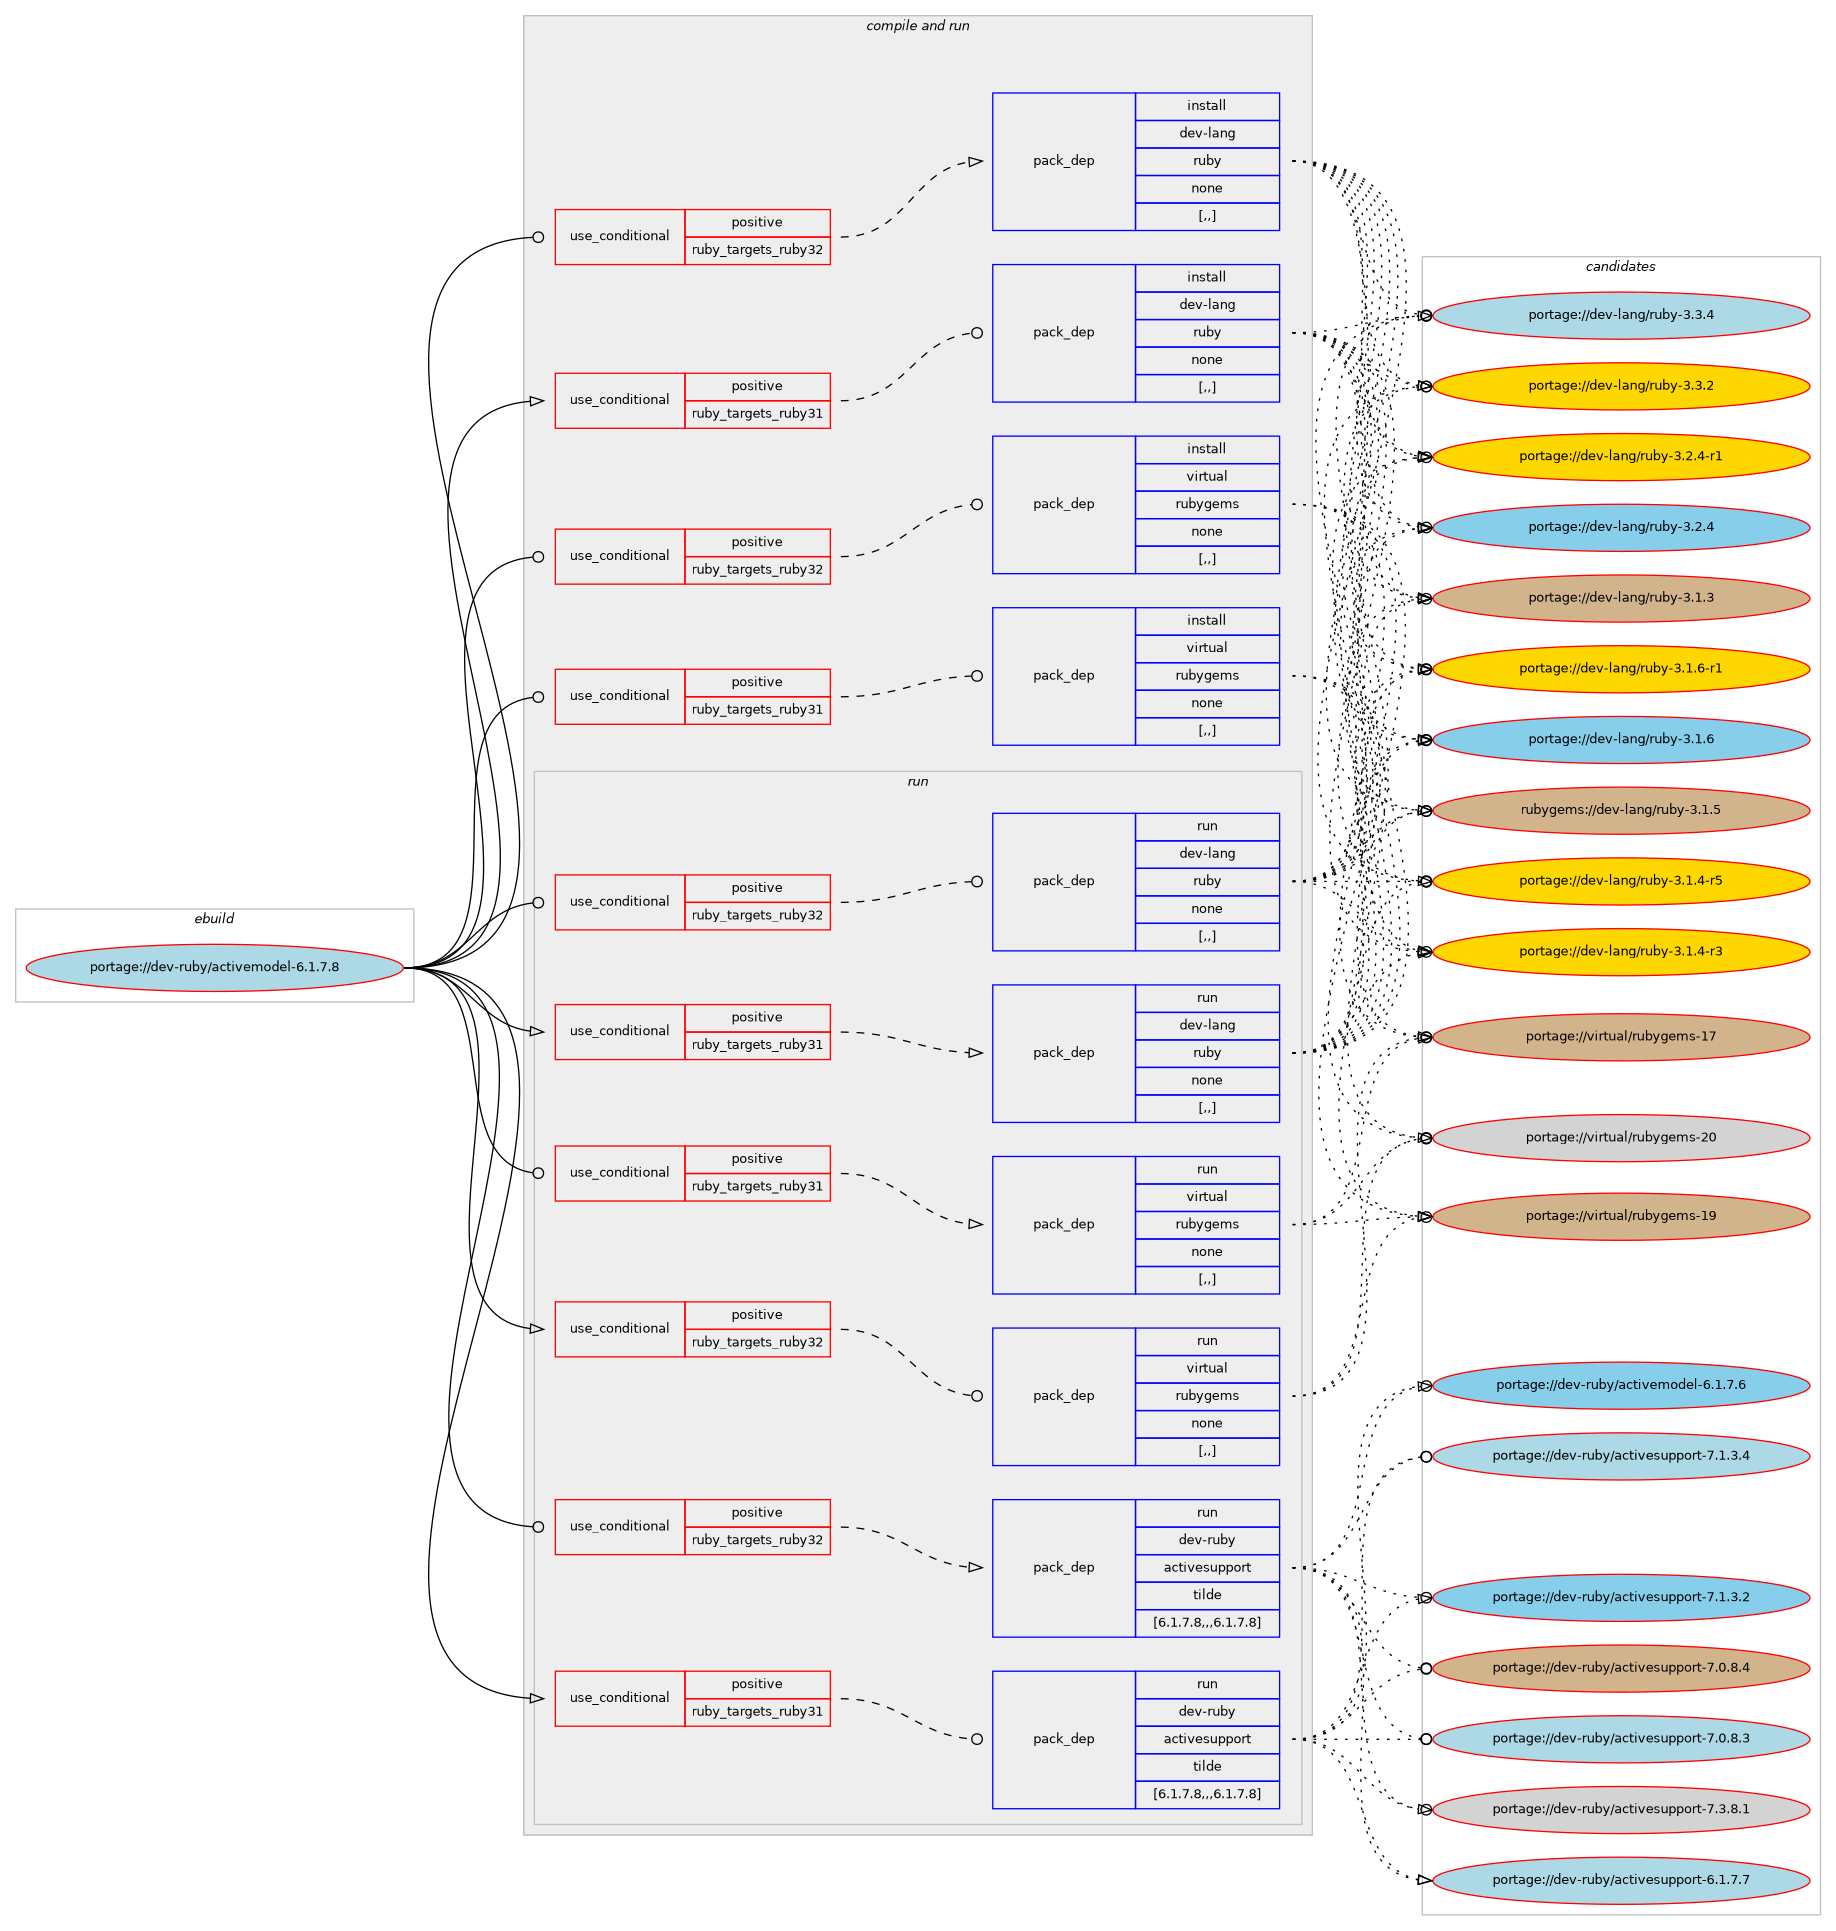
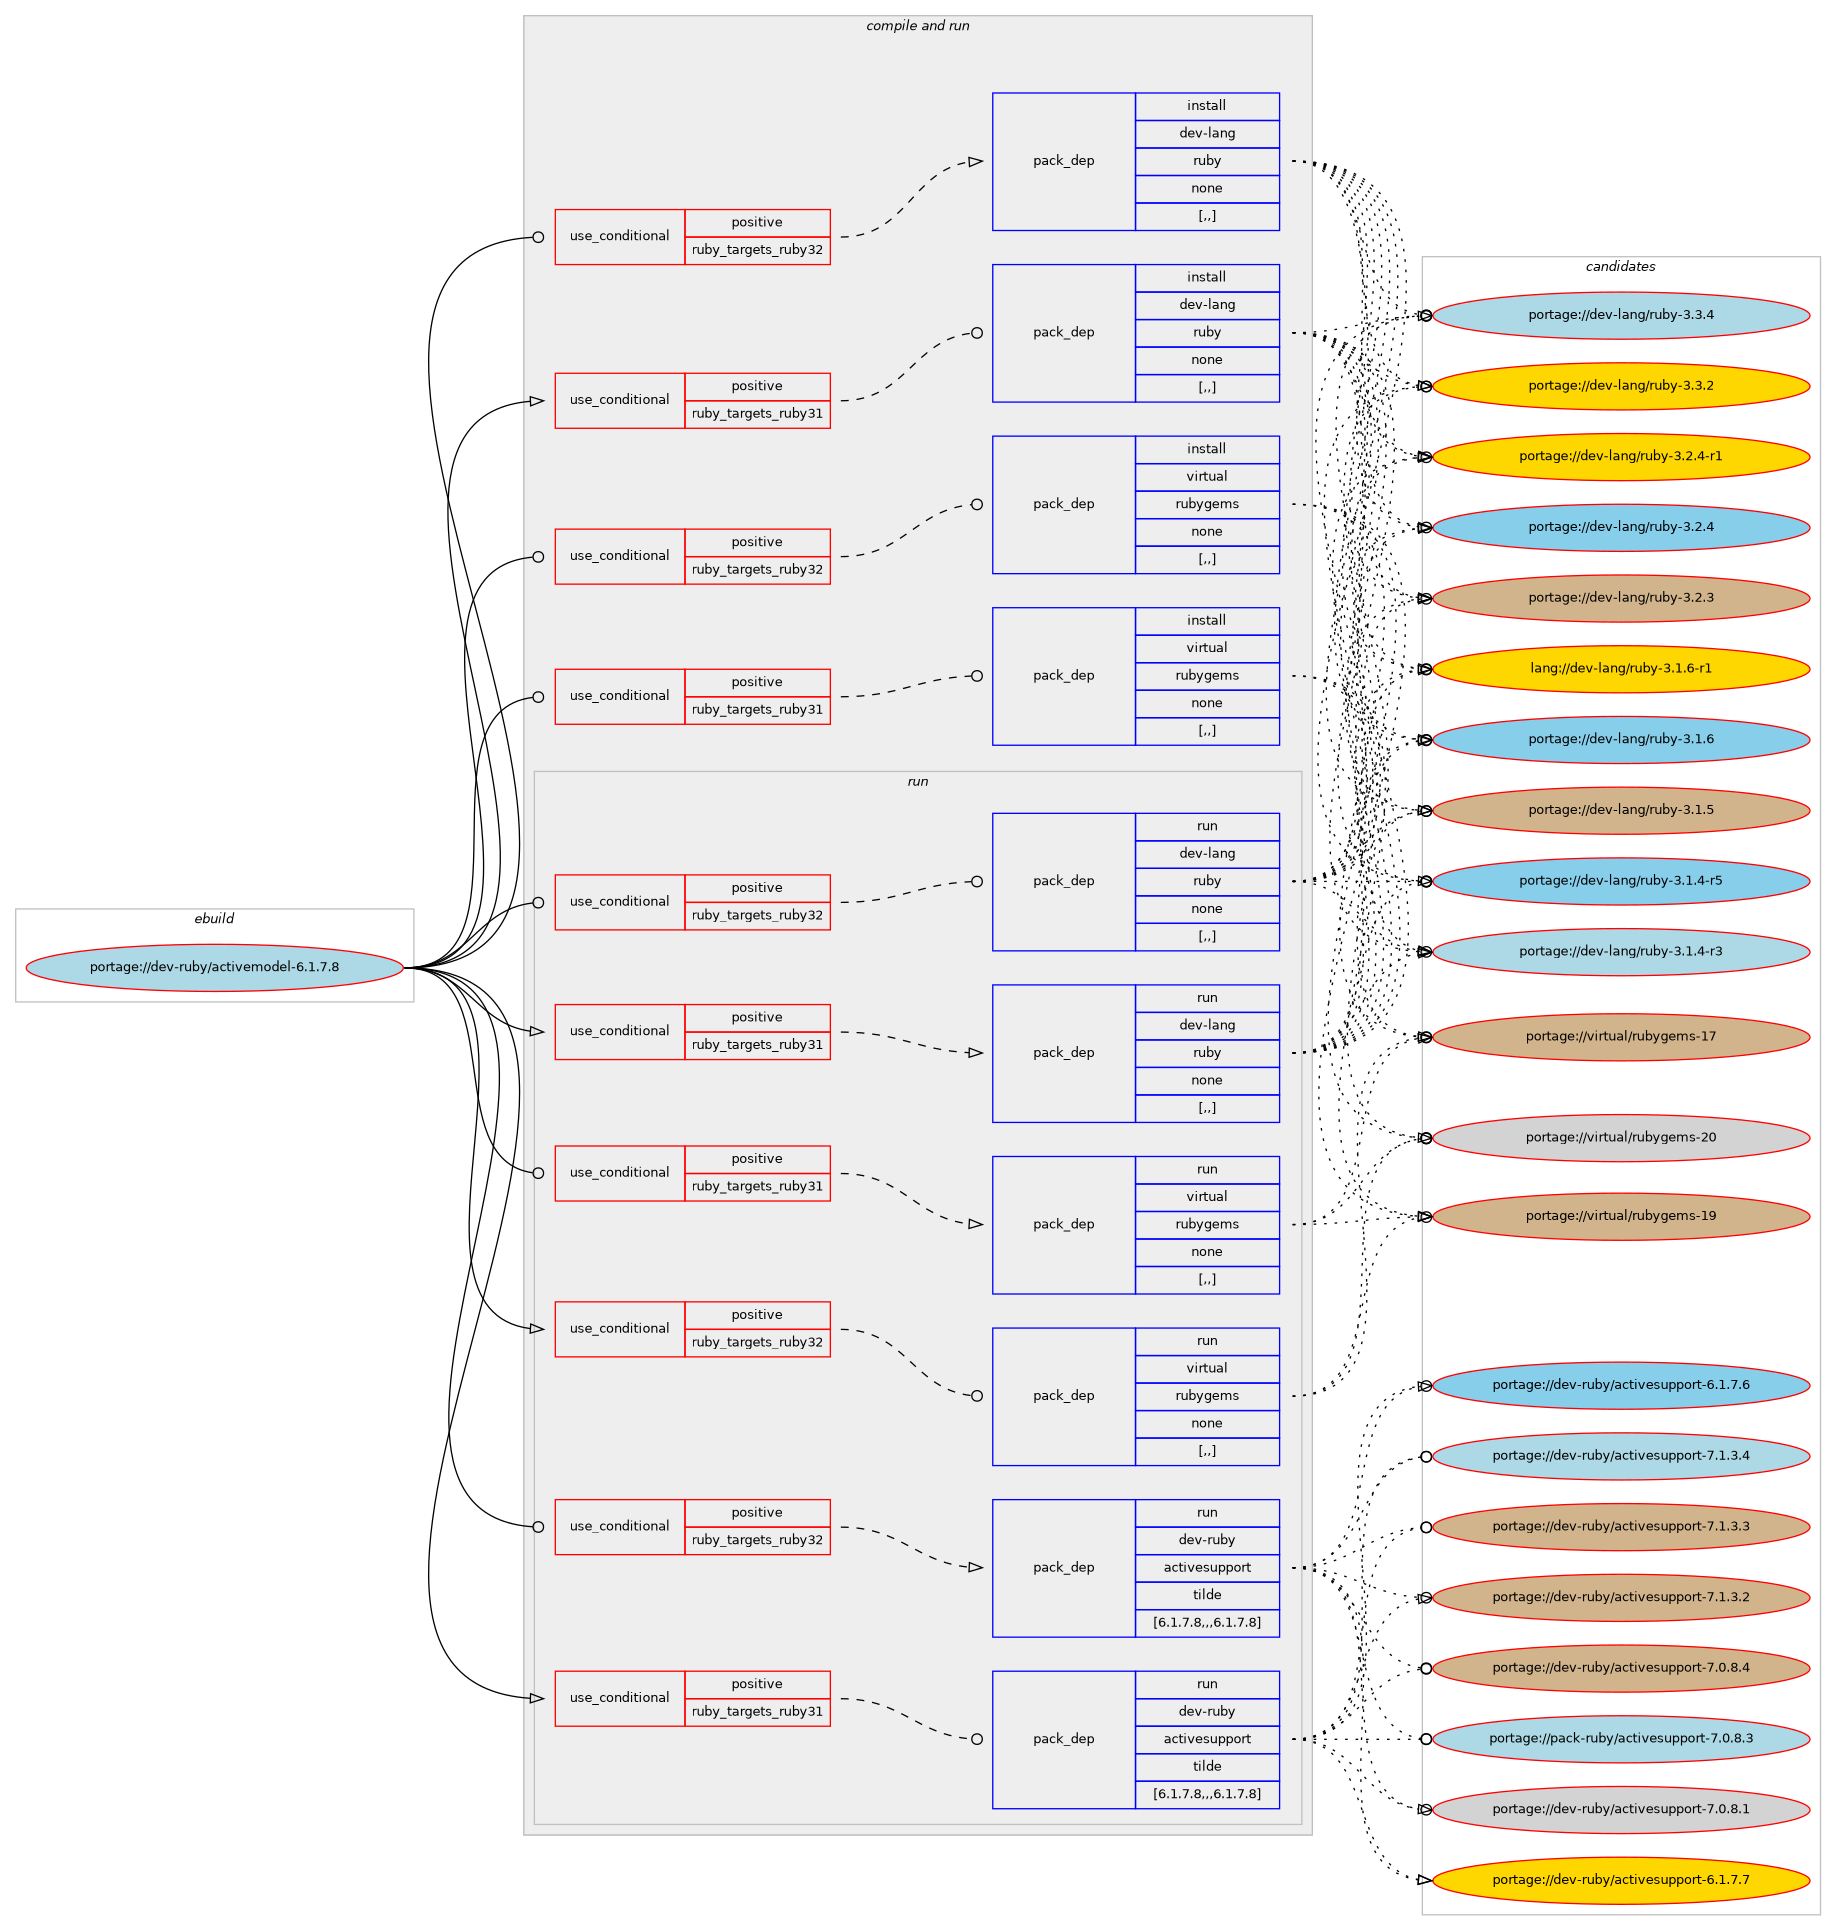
(1621, 599) -> (1621, 599)
(1621, 669) -> (1621, 669)
(1621, 811) -> (1621, 811)
(1621, 881) -> (1621, 881)
(1621, 952) -> (1621, 952)
(1621, 1386) -> (1621, 1386)
none -> (1621, 1527)
(1621, 1598) -> (1621, 1598)
(1621, 1739) -> (1621, 1739)
(1621, 1810) -> (1621, 1810)
(1621, 1881) -> (1621, 1881)
